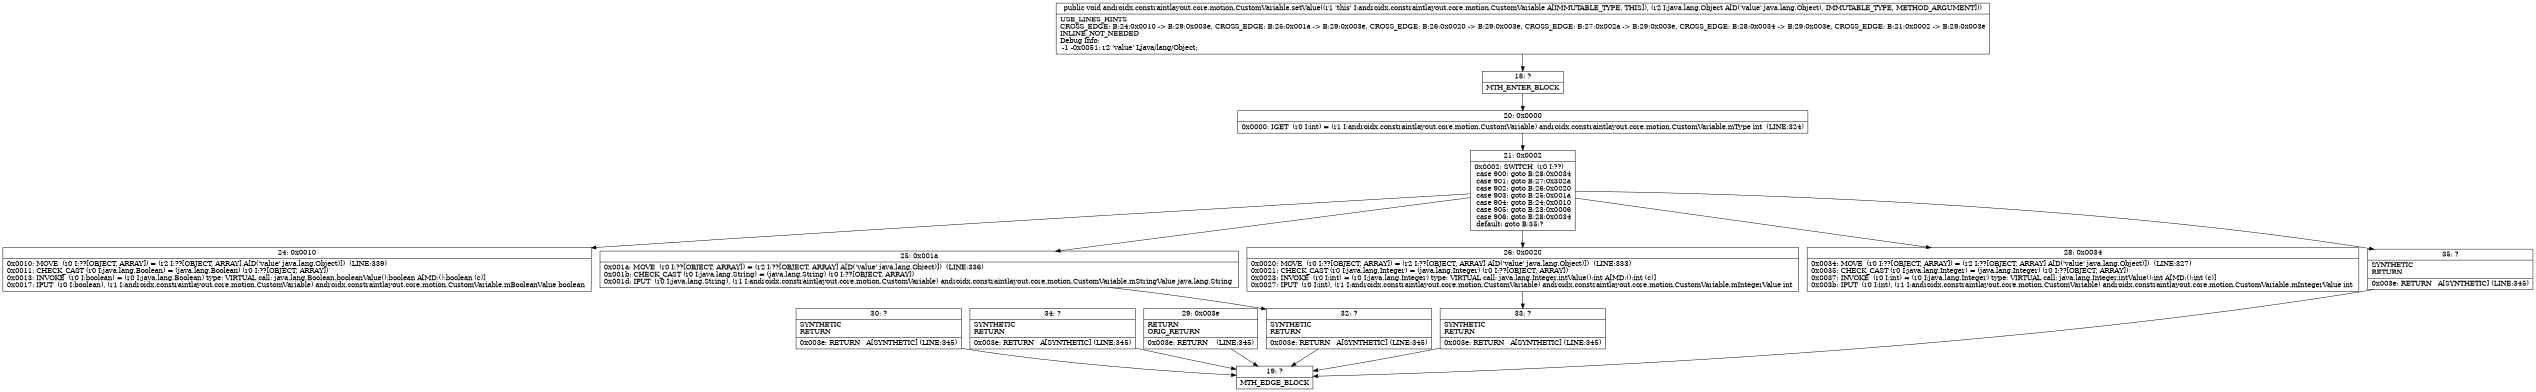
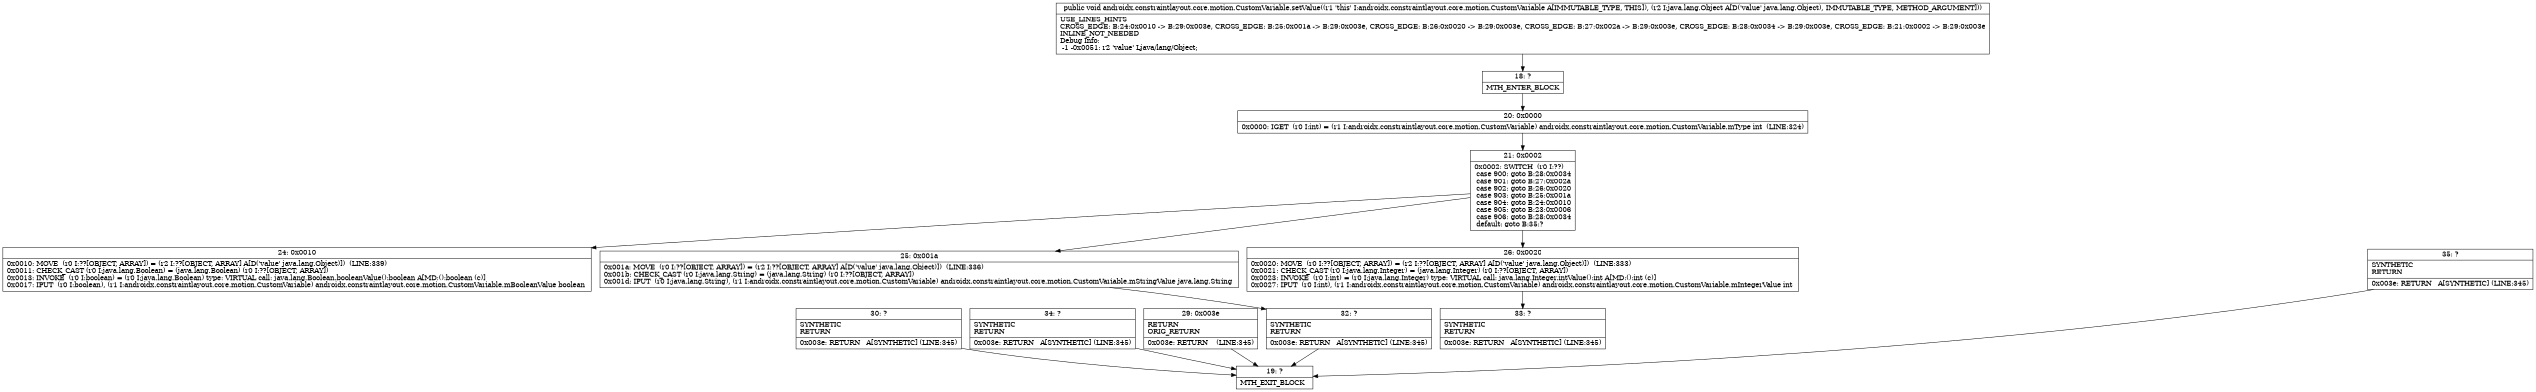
(1523, 182) -> (1523, 182)
(1973, 207) -> none
(2083, 269) -> none
(1379, 360) -> none
(1275, 383) -> (1272, 383)
